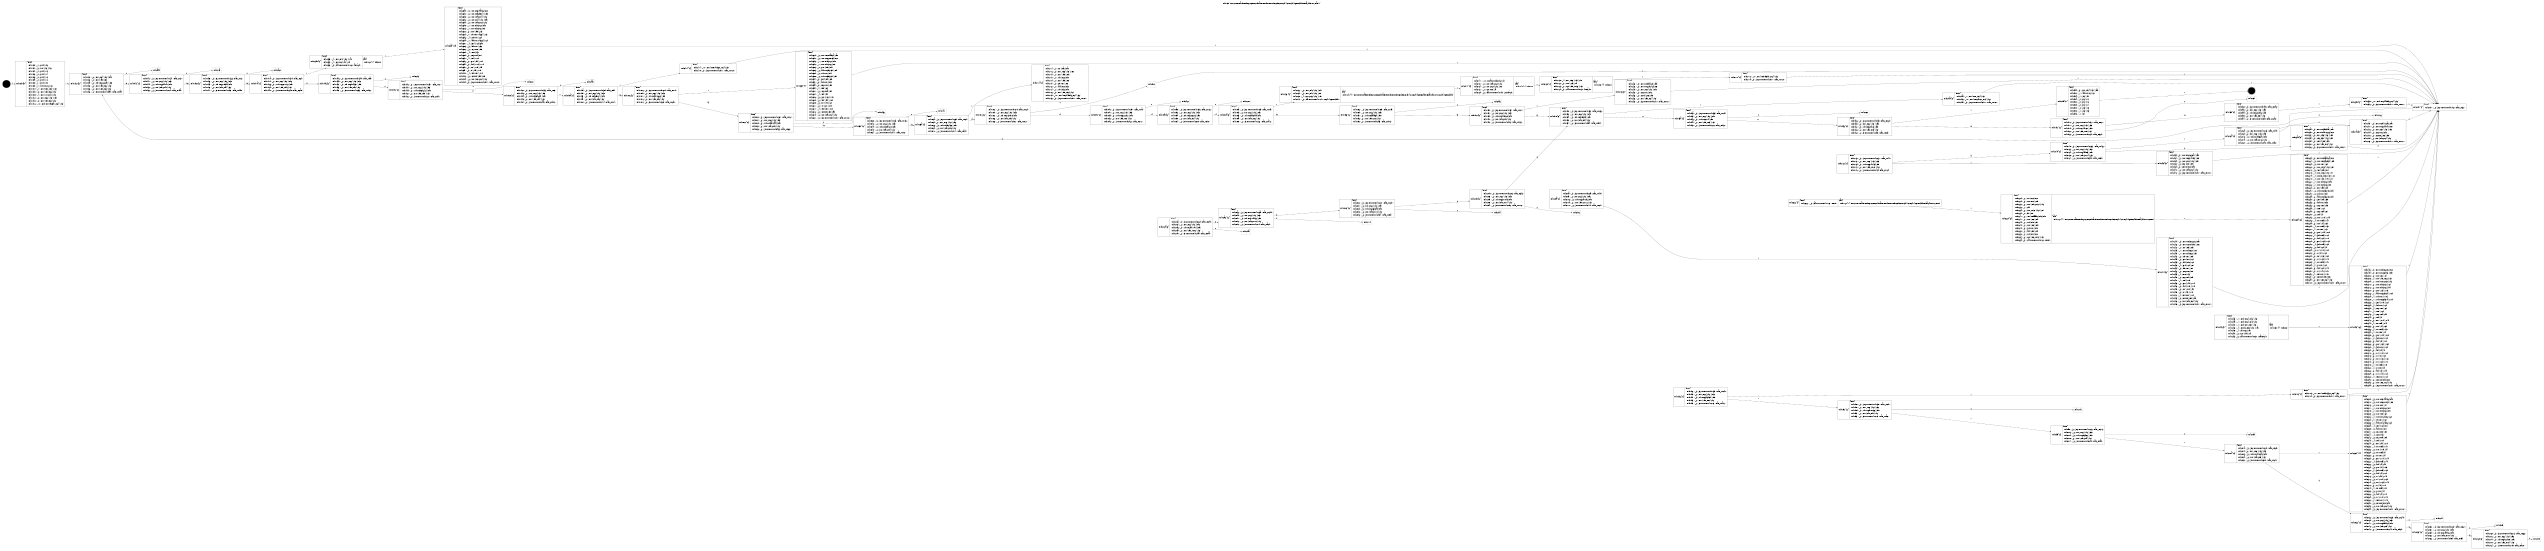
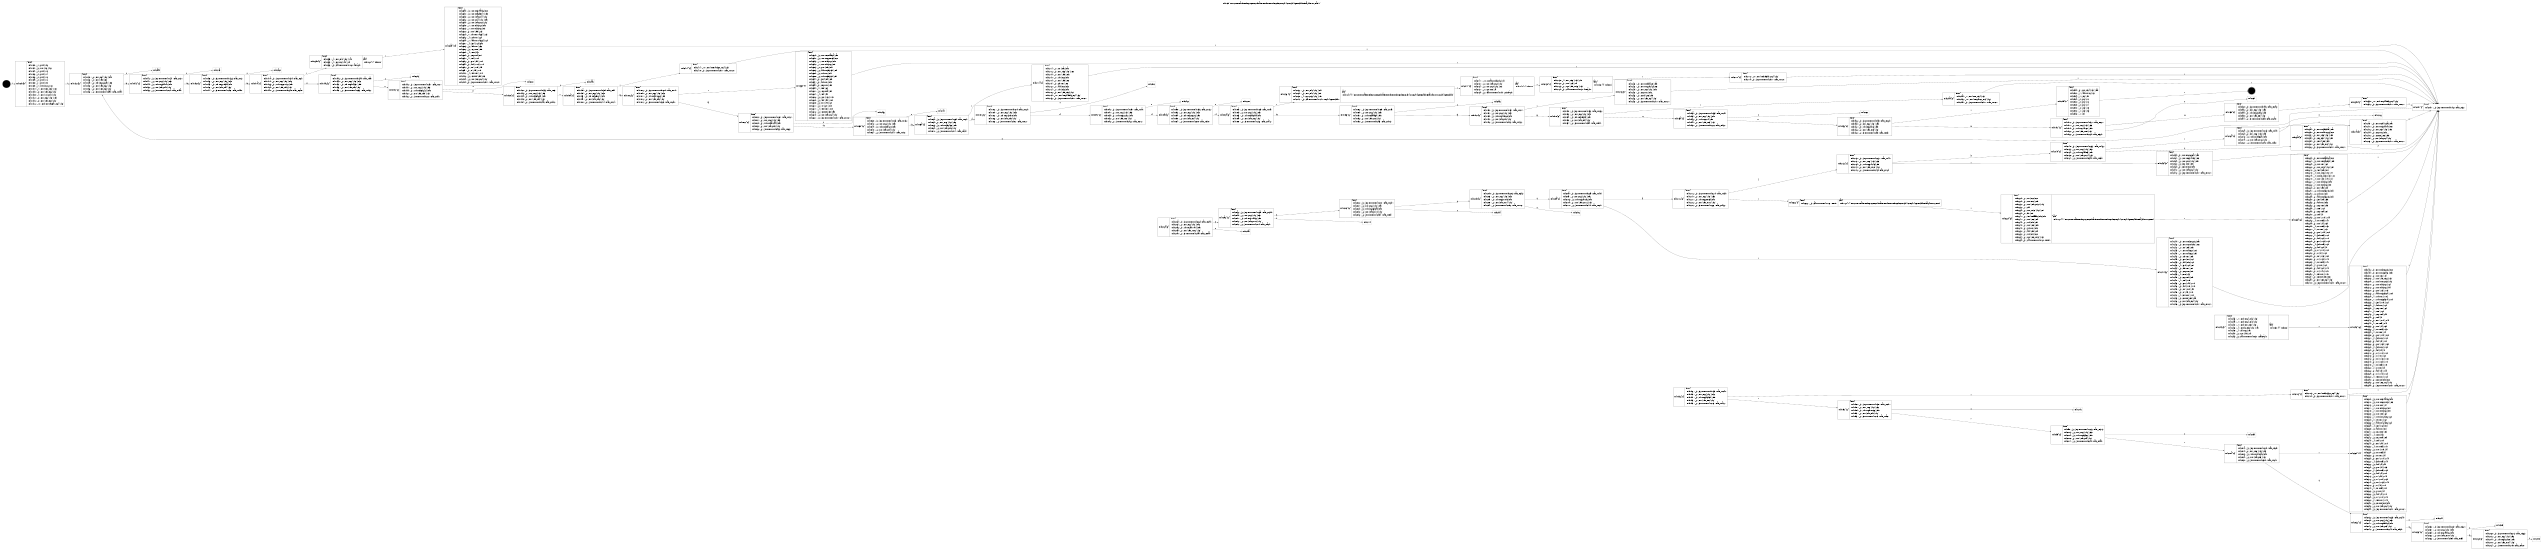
(1802, 71) -> (1770, 68)
(1536, 158) -> (1537, 199)
none -> (1700, 199)
